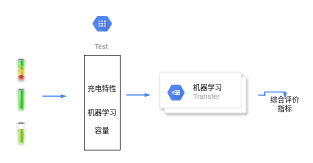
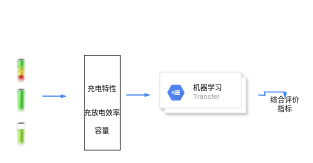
(102, 24) -> none
(102, 113) -> (102, 113)
